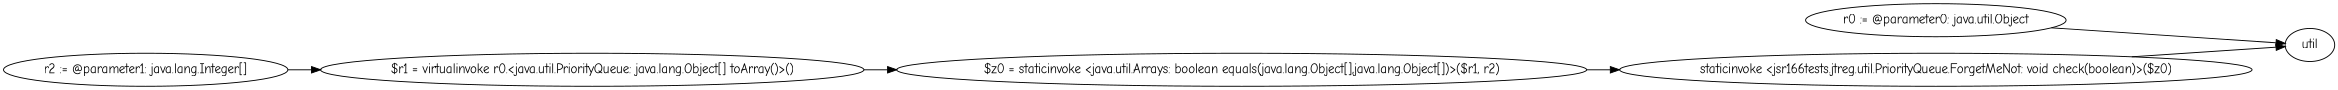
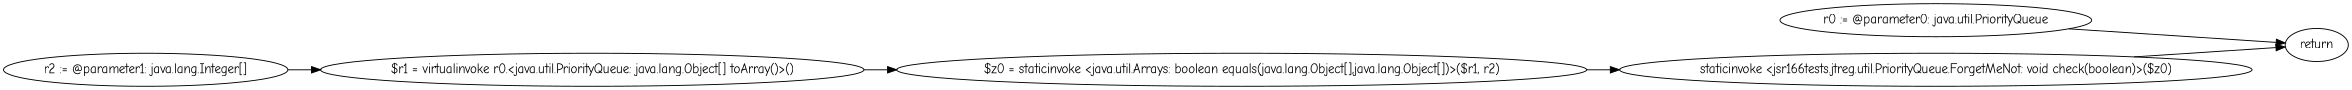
(1936, 20) -> (1936, 20)
(2310, 45) -> (2317, 45)
